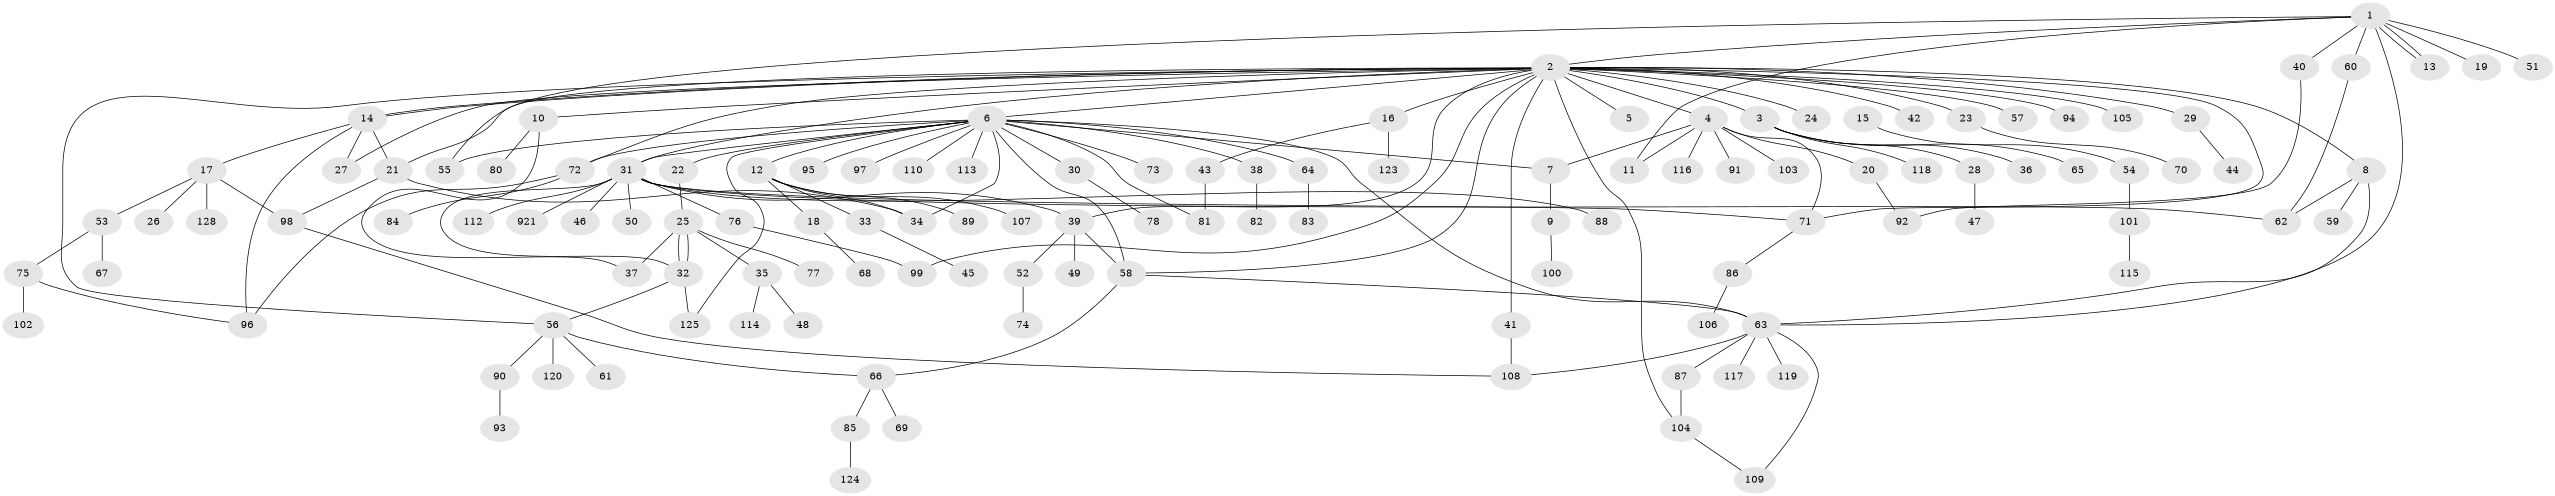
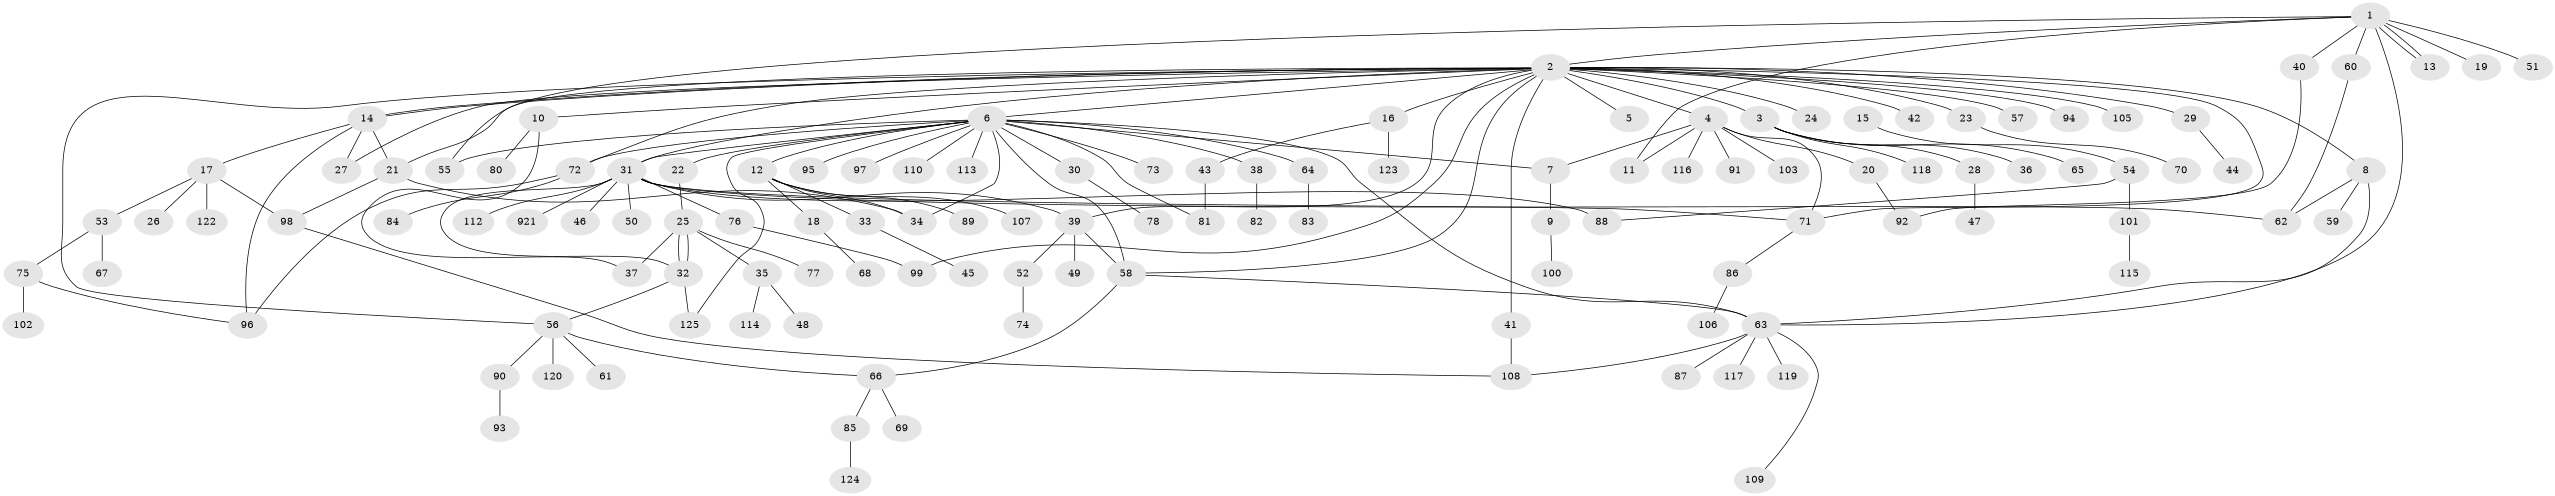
none -> (1881, 201)
(207, 222) -> (207, 222)
(1681, 429) -> none
